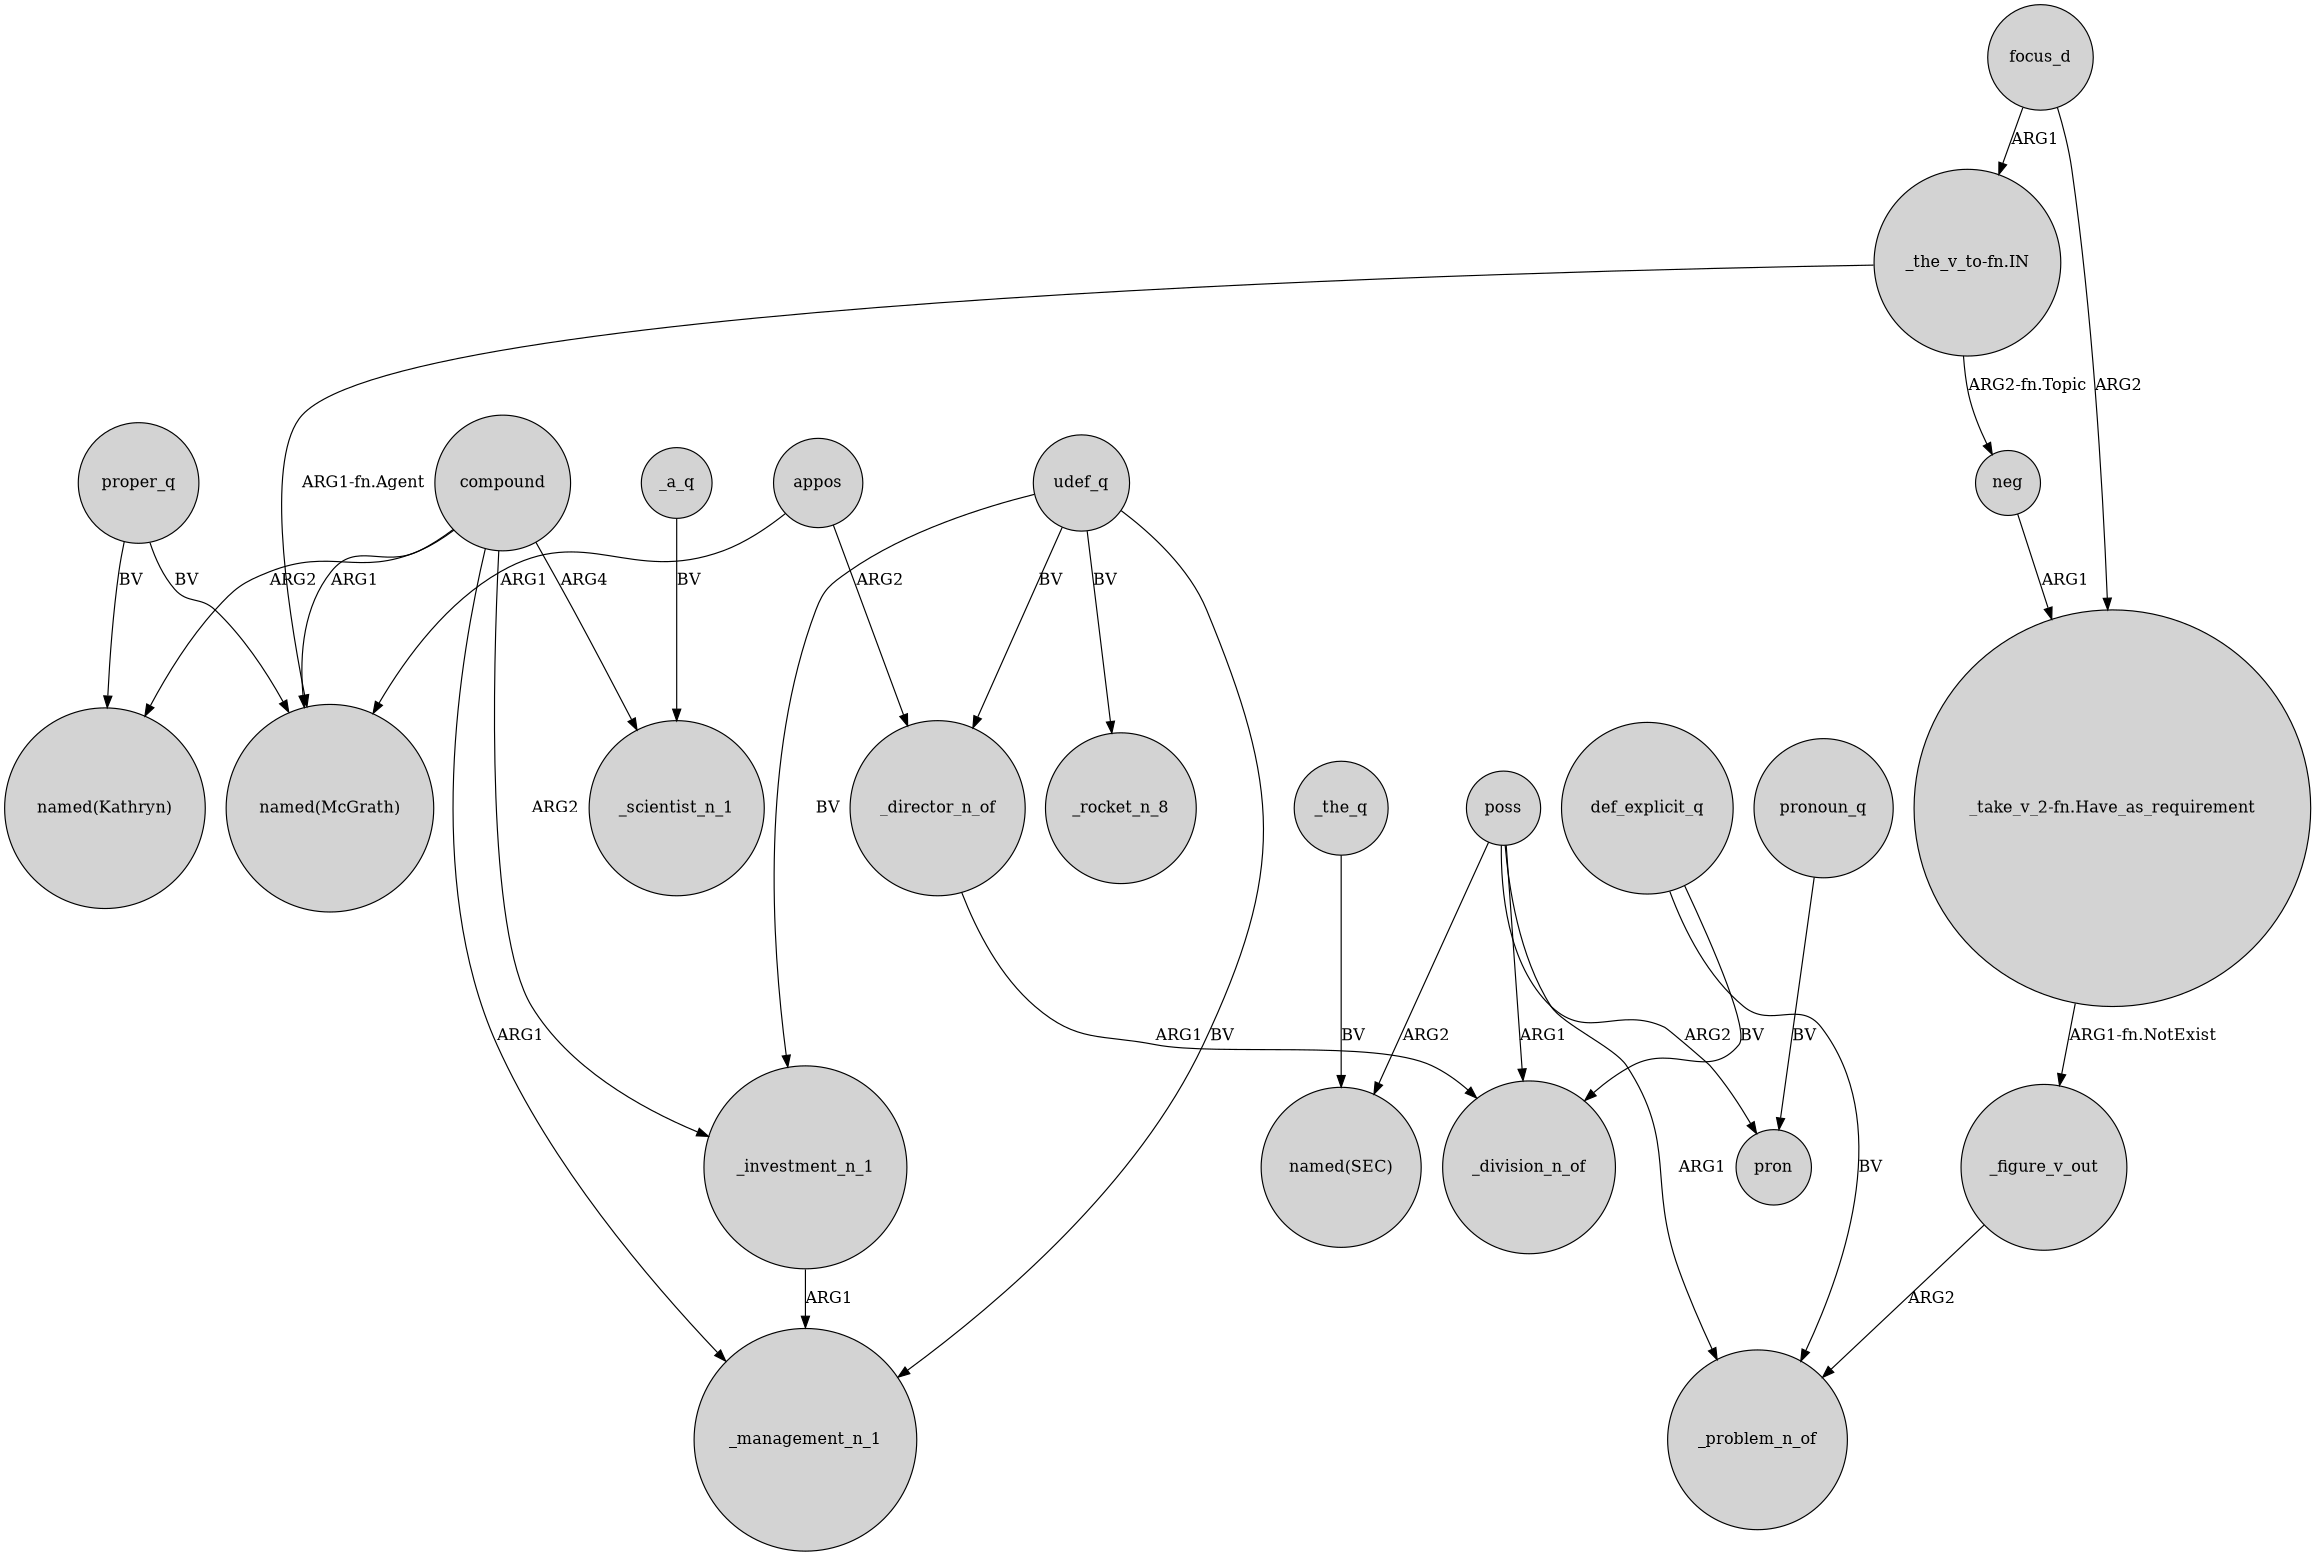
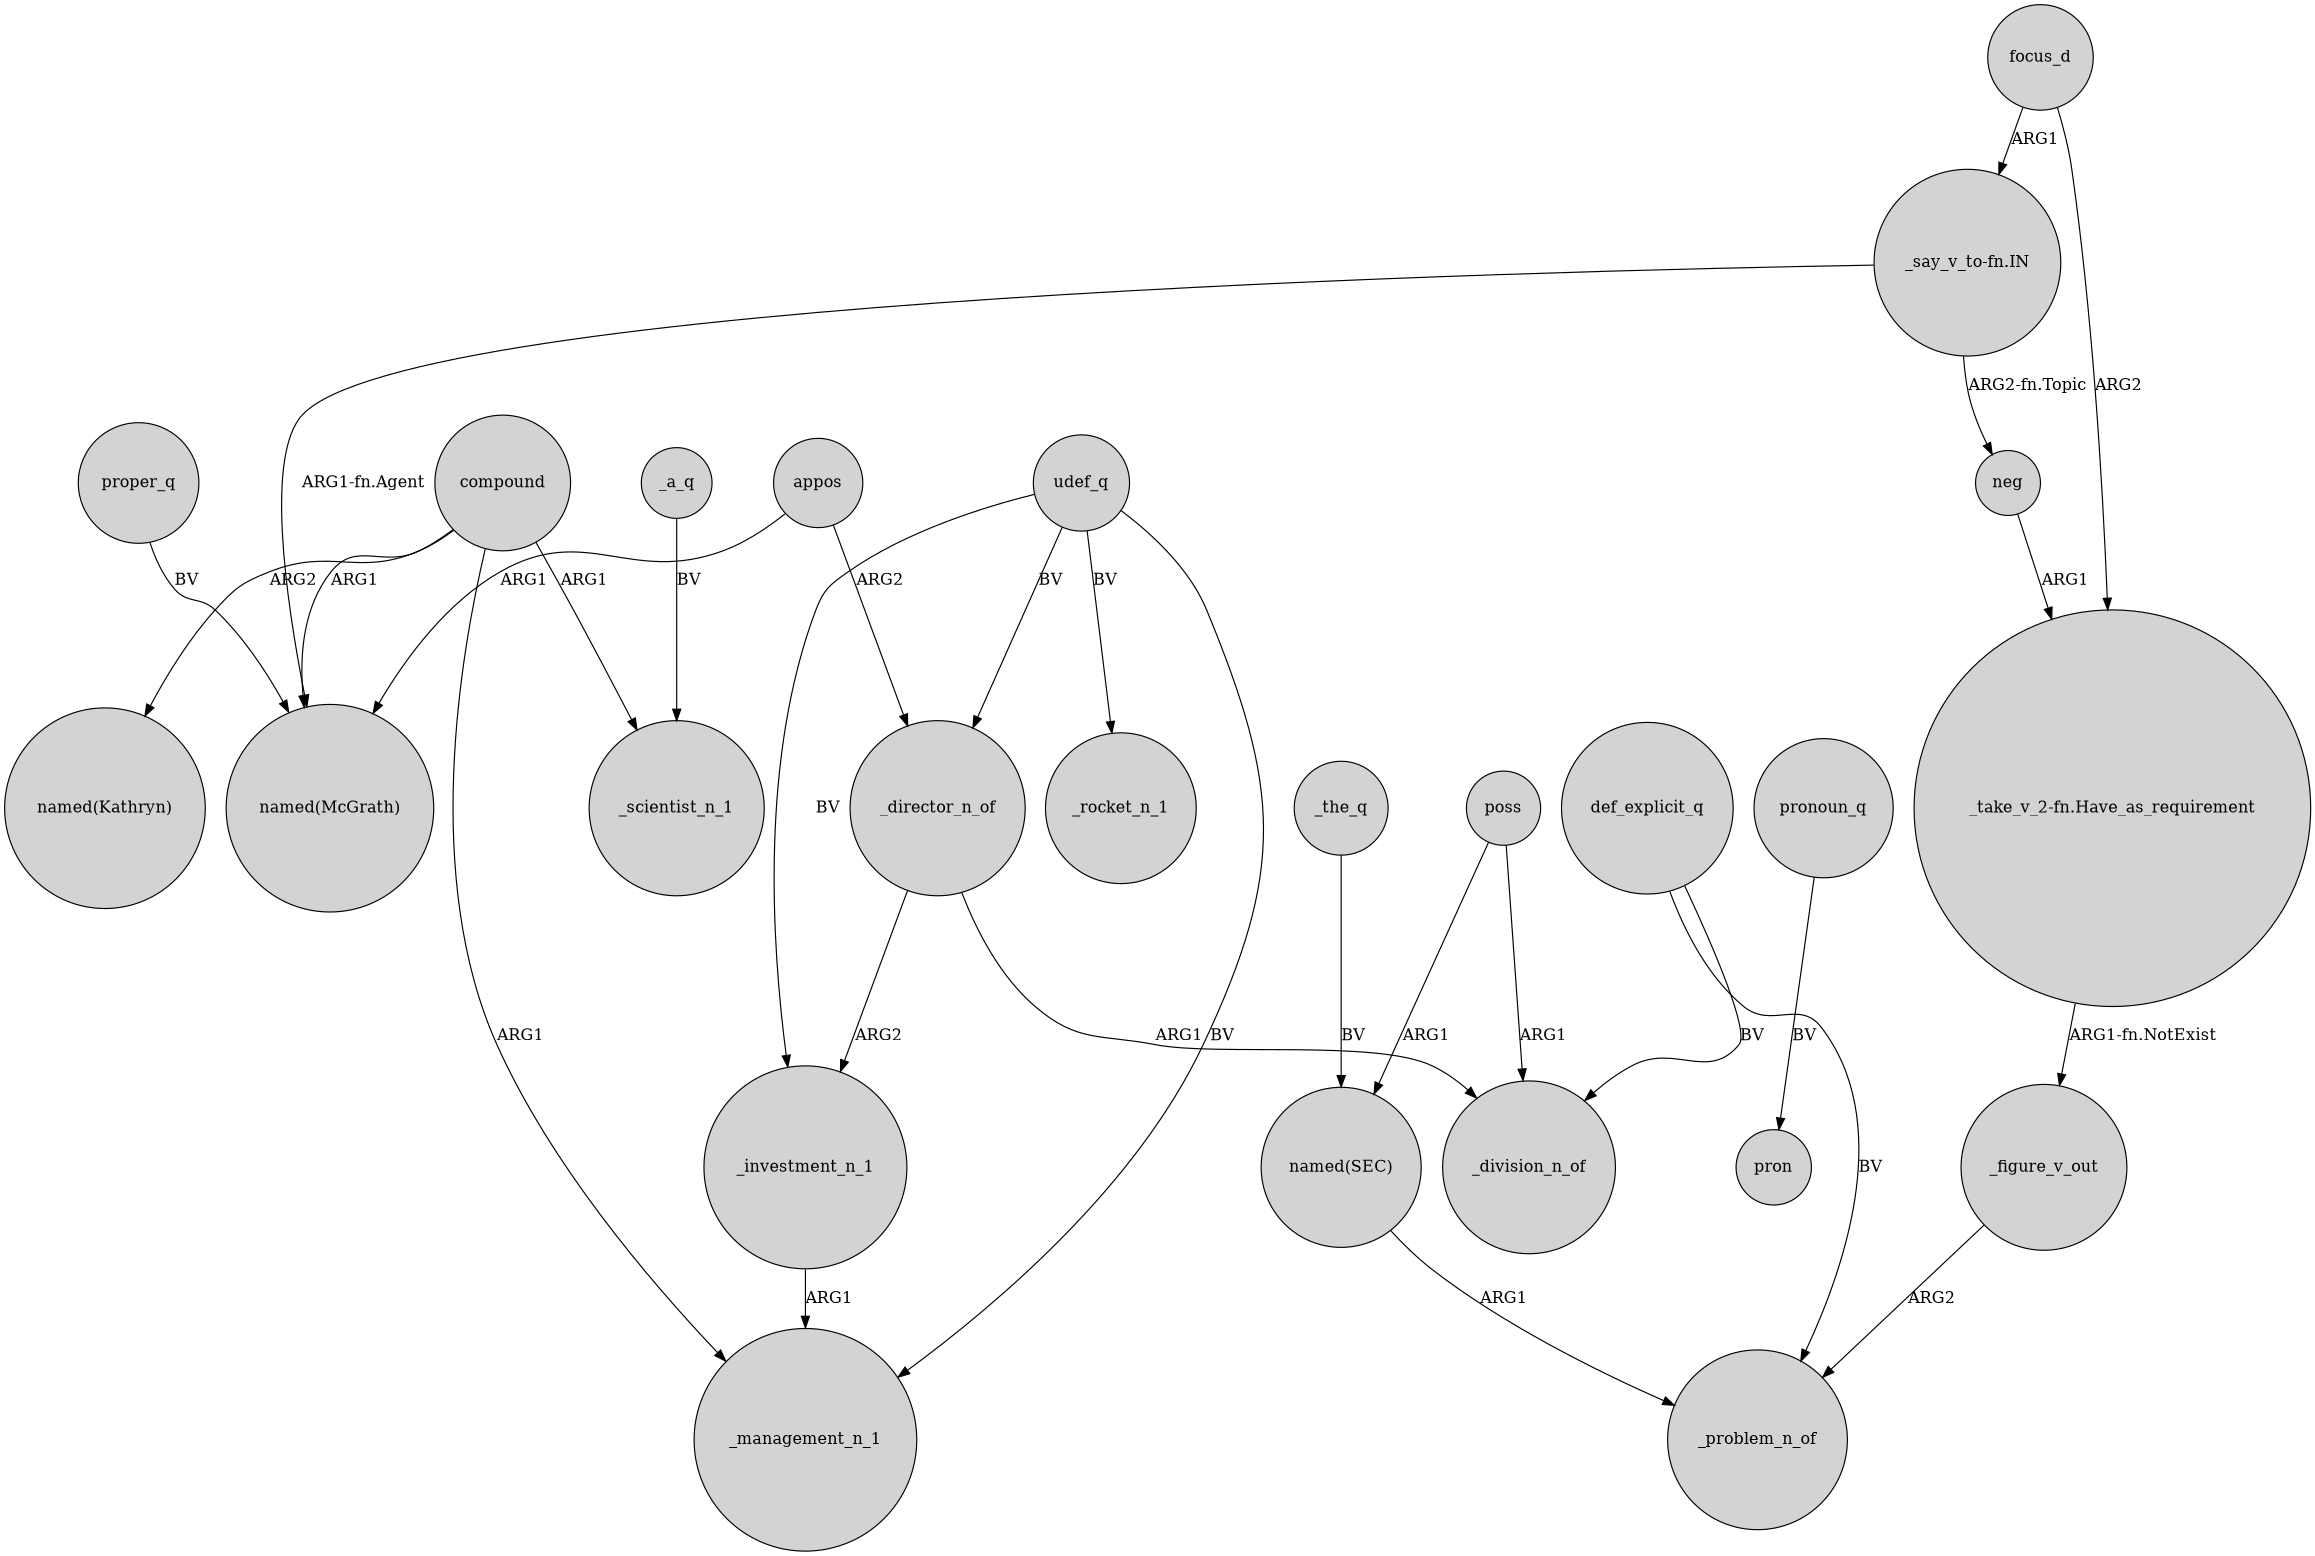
(1967, 263) -> (1967, 263)
(584, 580) -> (584, 580)
(113, 618) -> none
(1121, 808) -> (1121, 808)
(502, 886) -> (876, 975)
(1585, 1022) -> none
(1426, 1036) -> (1426, 1036)
(1635, 1080) -> (1519, 1328)
